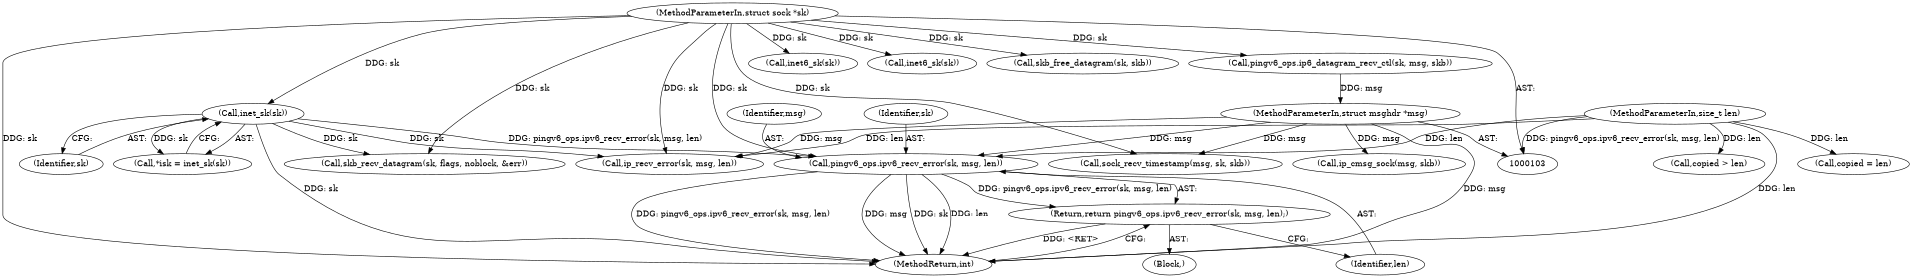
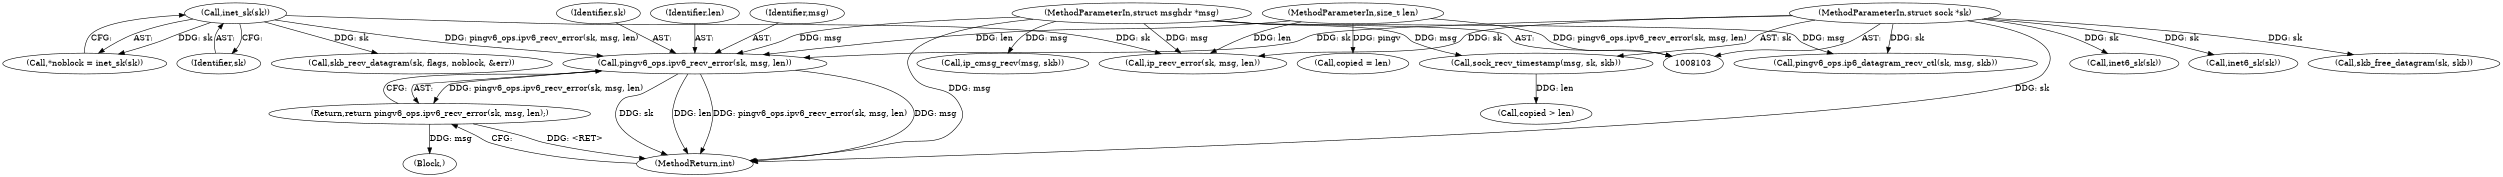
(445, 30) -> none
(551, 68) -> none
(1340, 86) -> (1585, 26)
(813, 89) -> (1776, 38)
(1722, 134) -> (1536, 86)
(1830, 139) -> (1377, 38)
(183, 164) -> (85, 64)
(1379, 164) -> (1003, 64)
(1528, 164) -> (1693, 64)
(540, 239) -> none
(1180, 239) -> (451, 139)
(1430, 239) -> none
(1277, 240) -> (477, 74)
